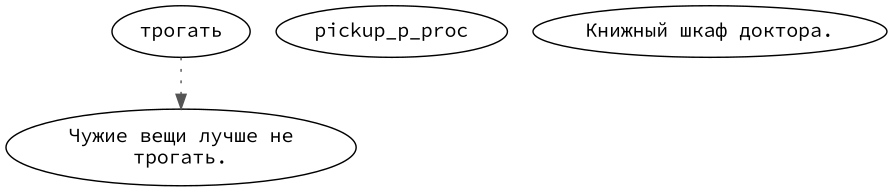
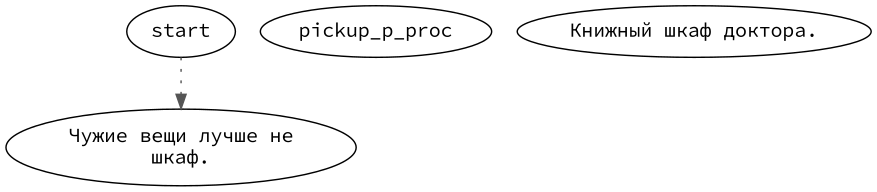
(181, 32) -> (181, 32)
(181, 147) -> (181, 147)
